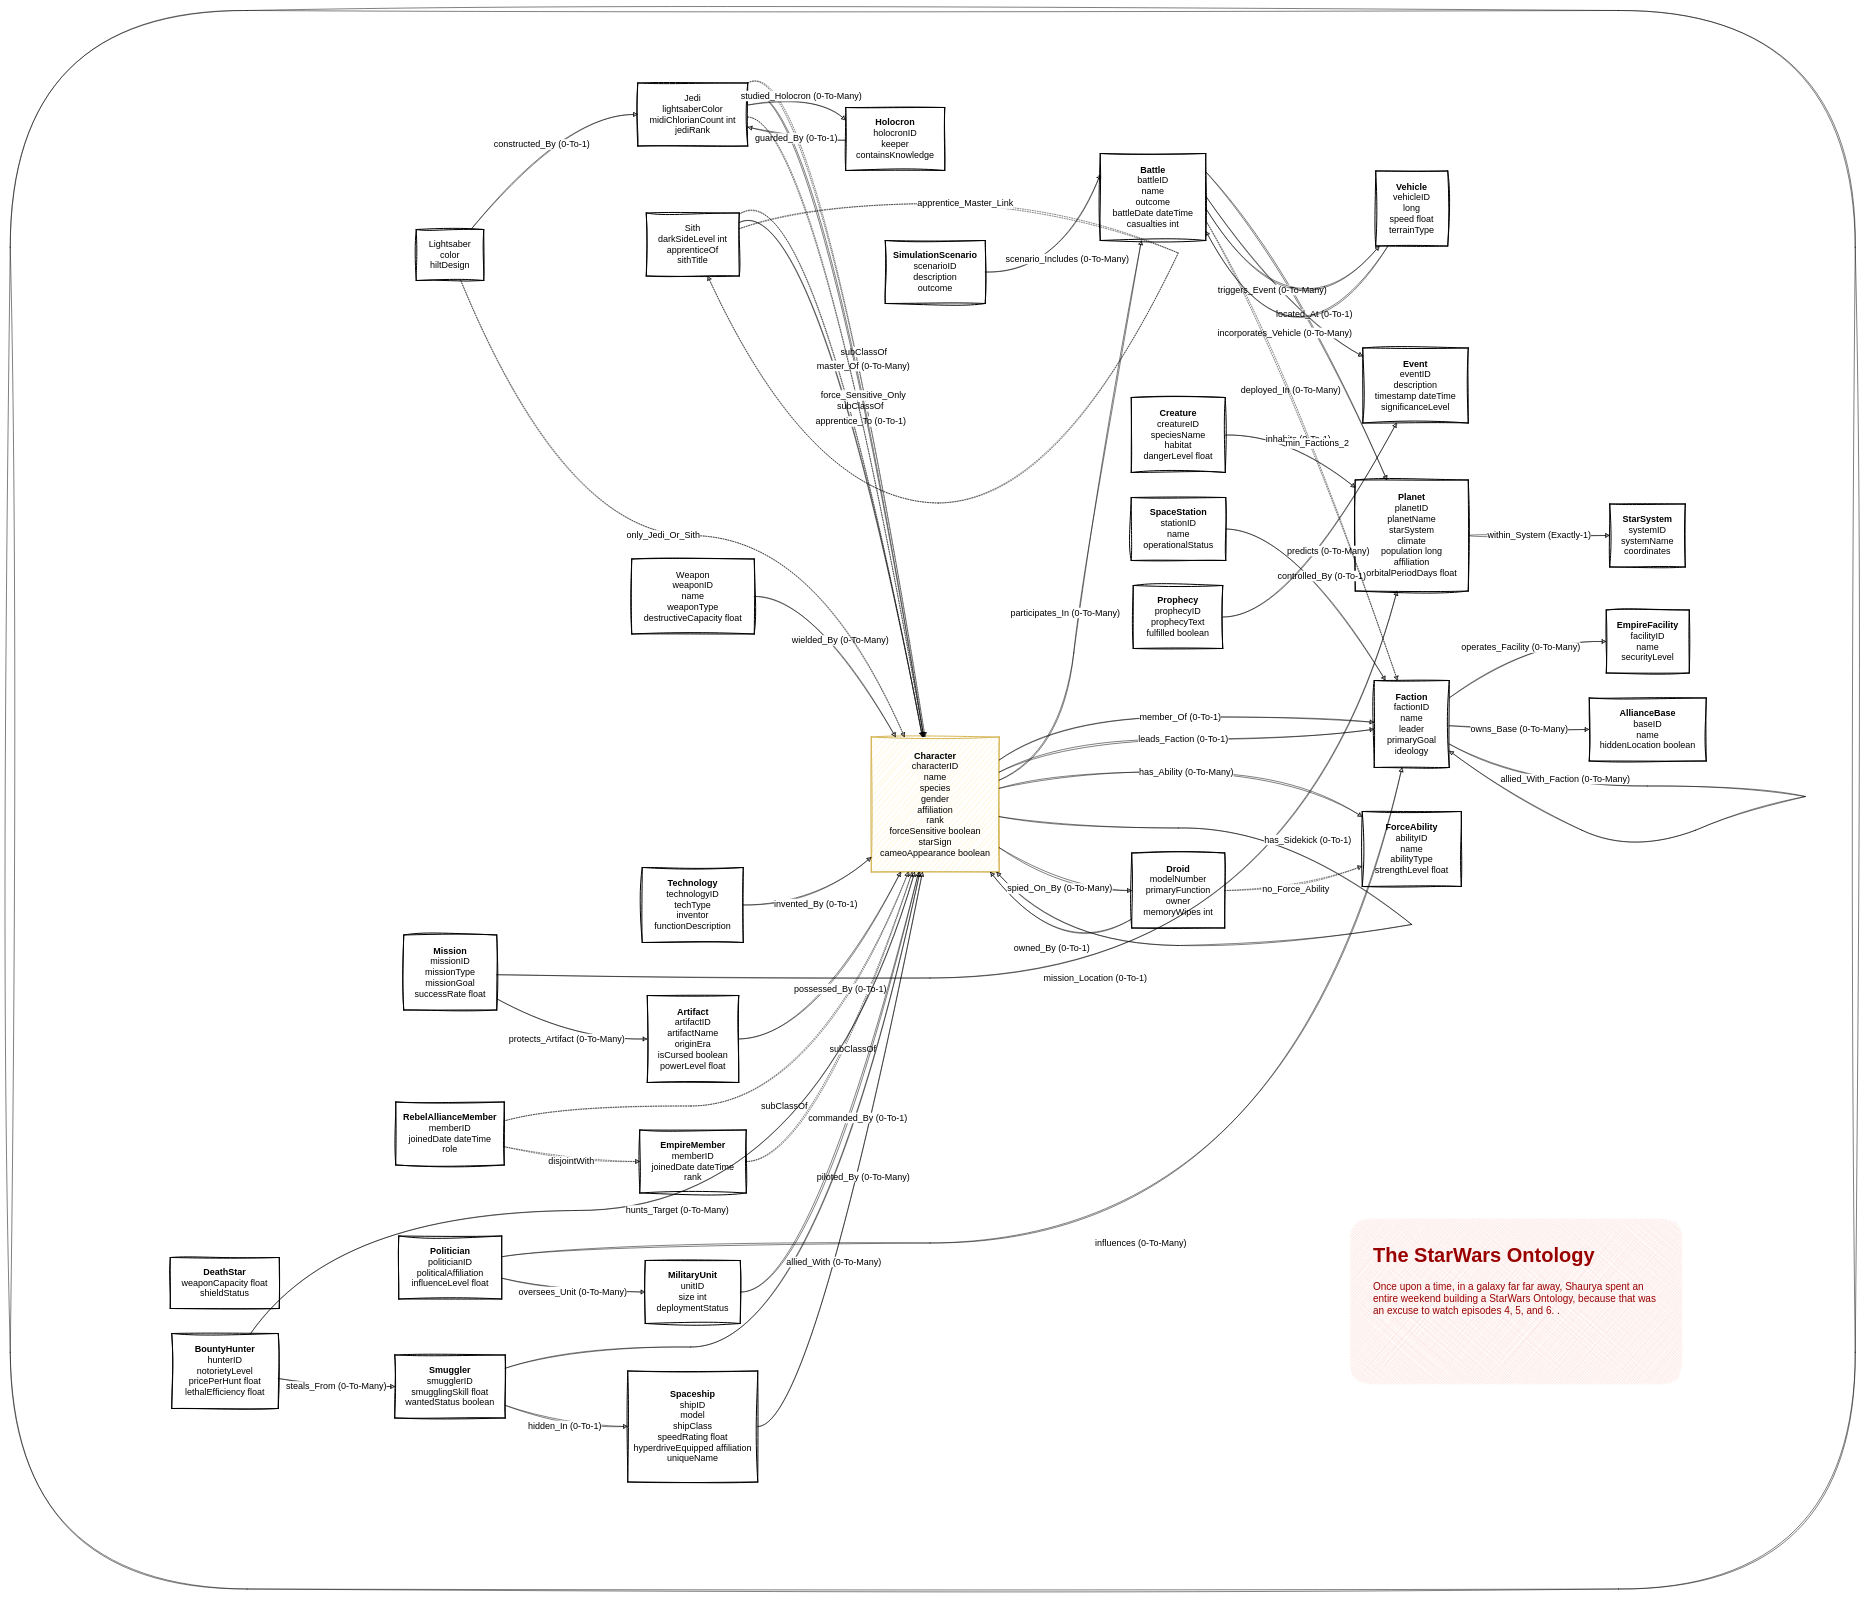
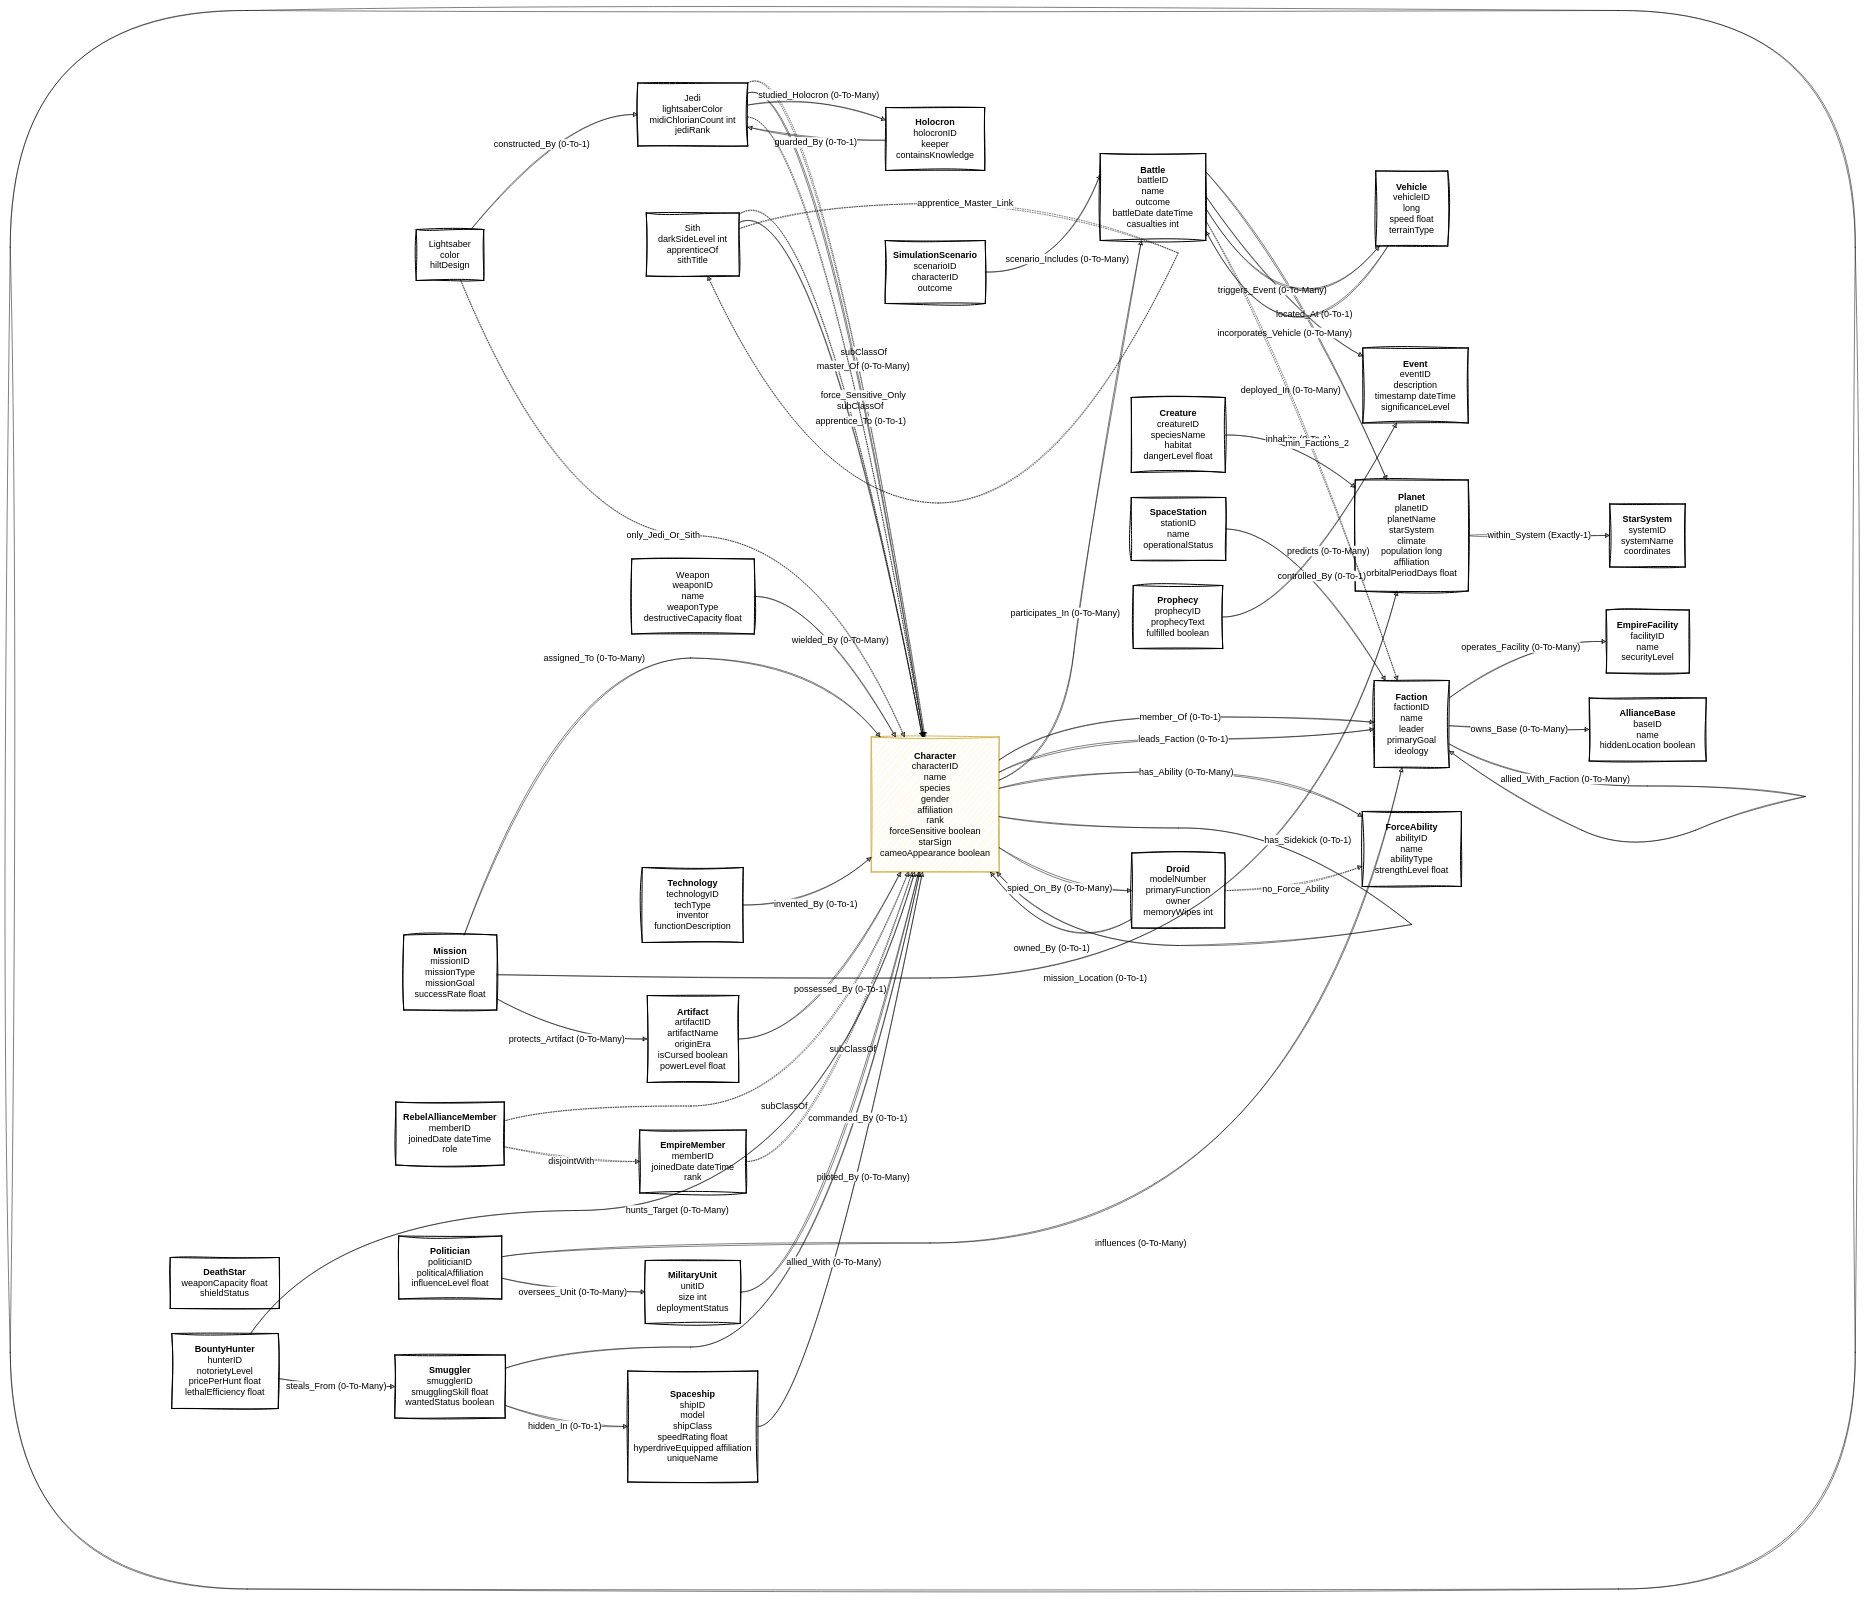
(895, 139) -> (935, 139)
(935, 272) -> (935, 272)
none -> (742, 661)
(1516, 1301) -> none
